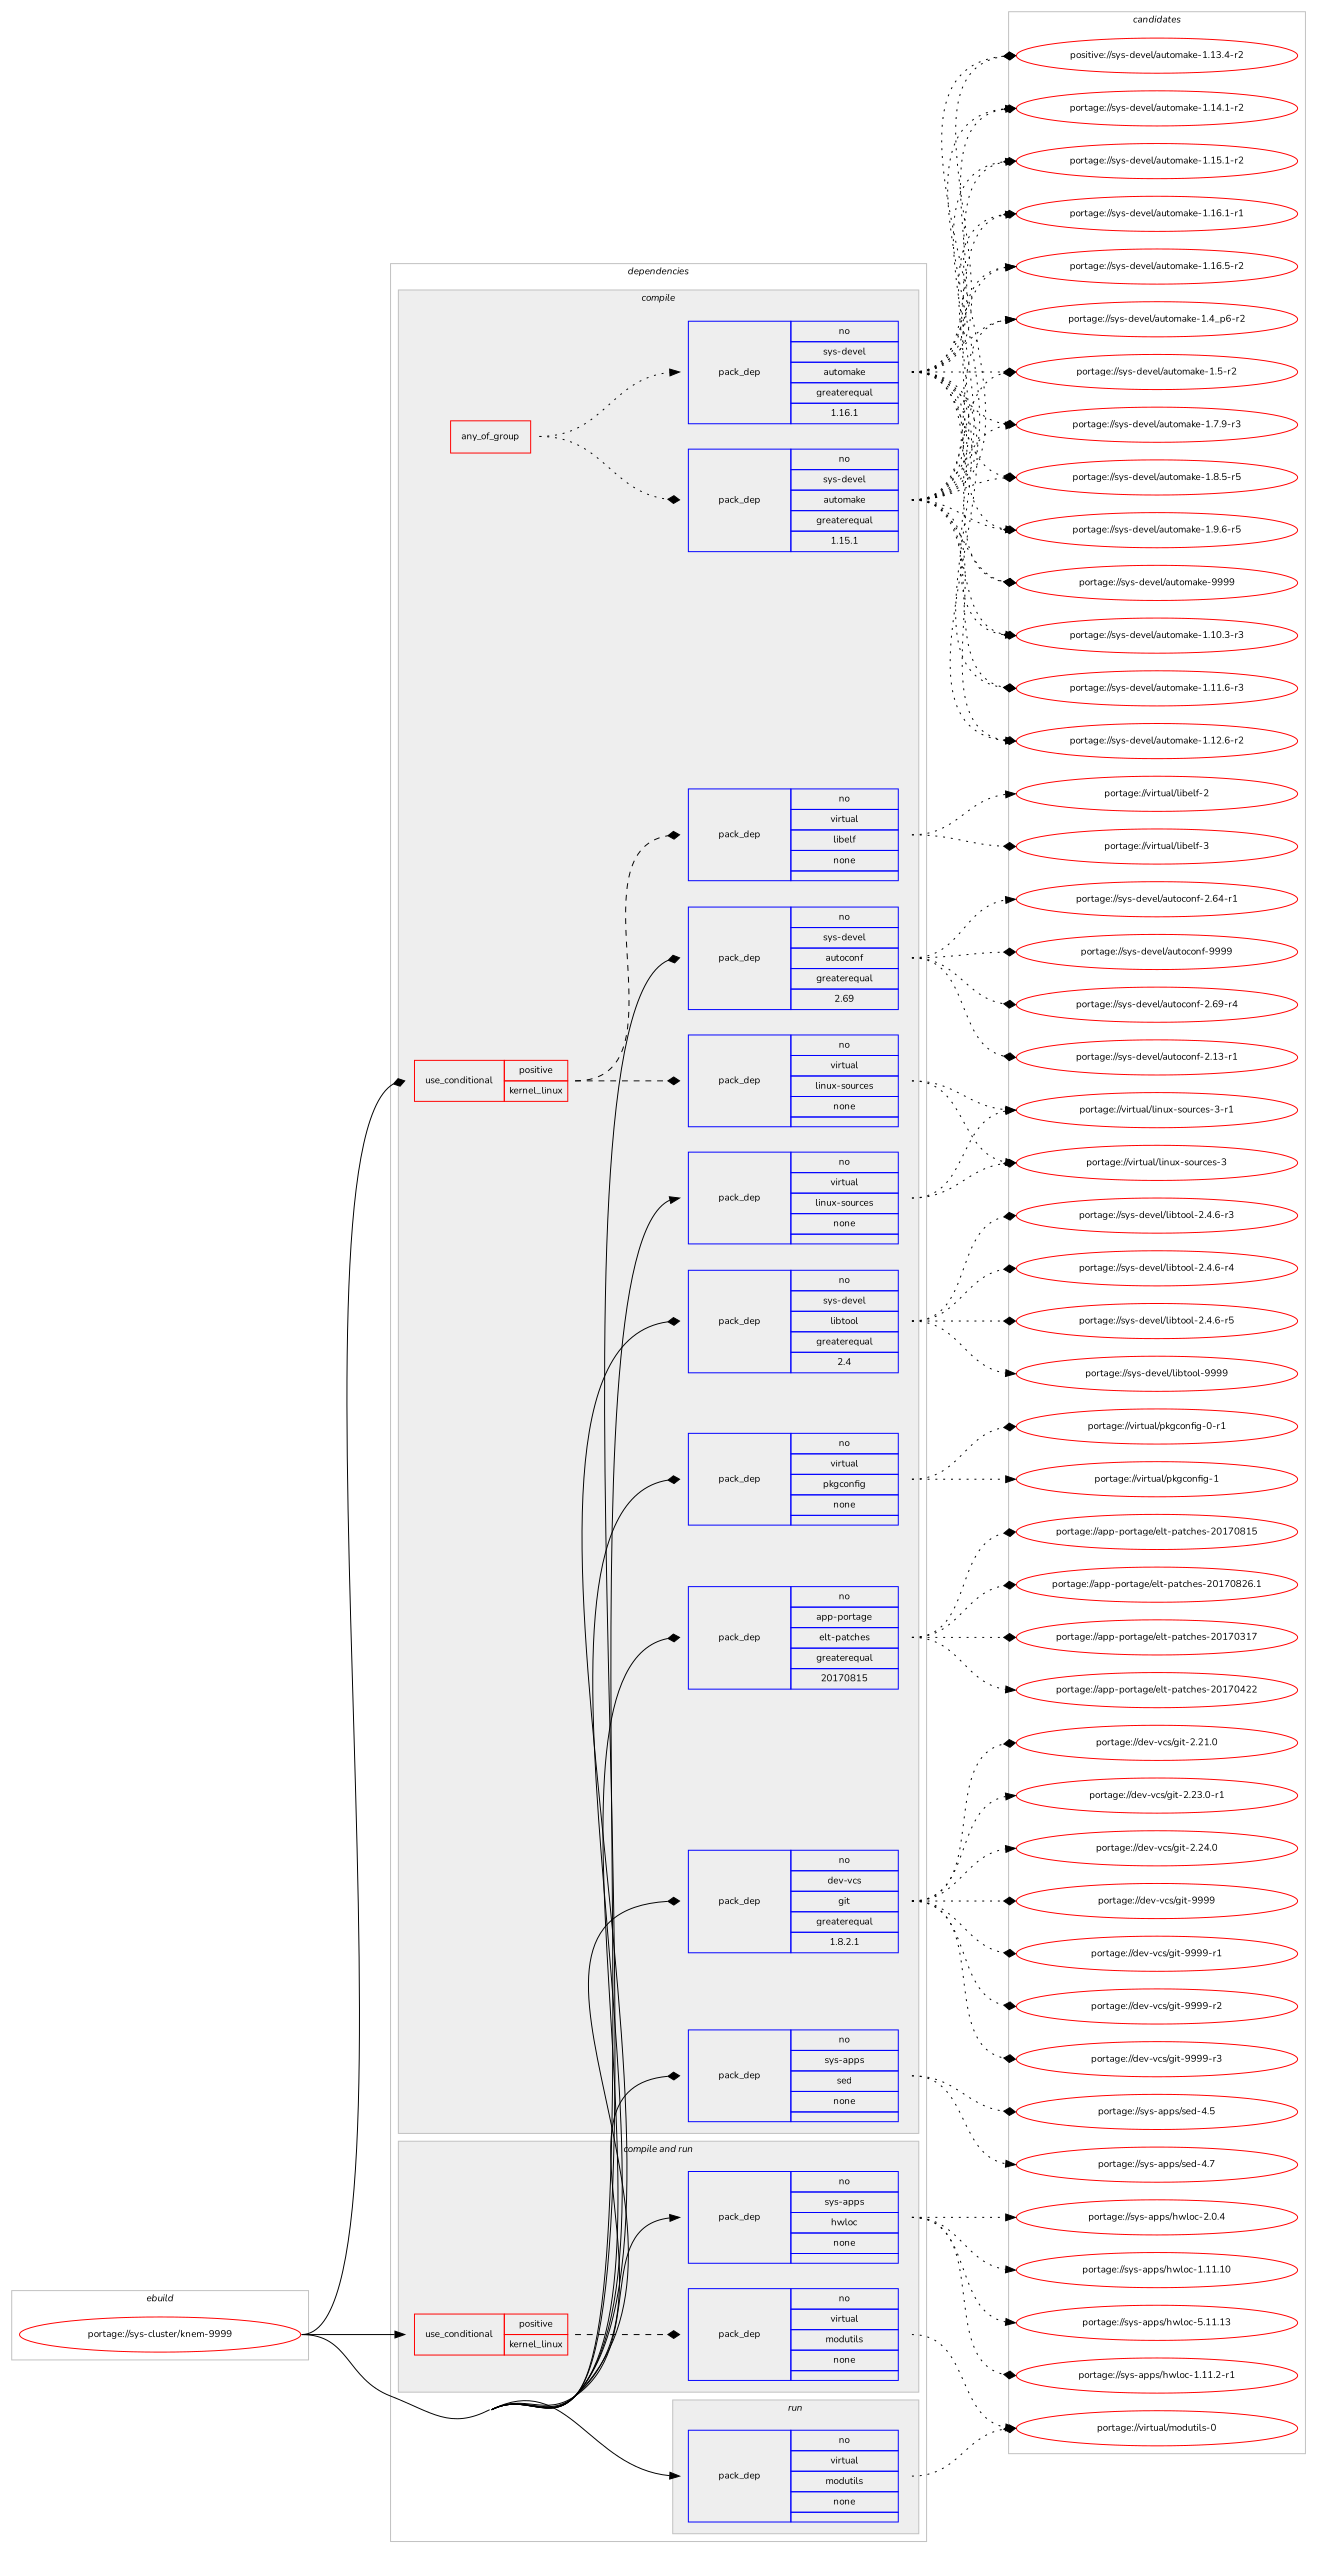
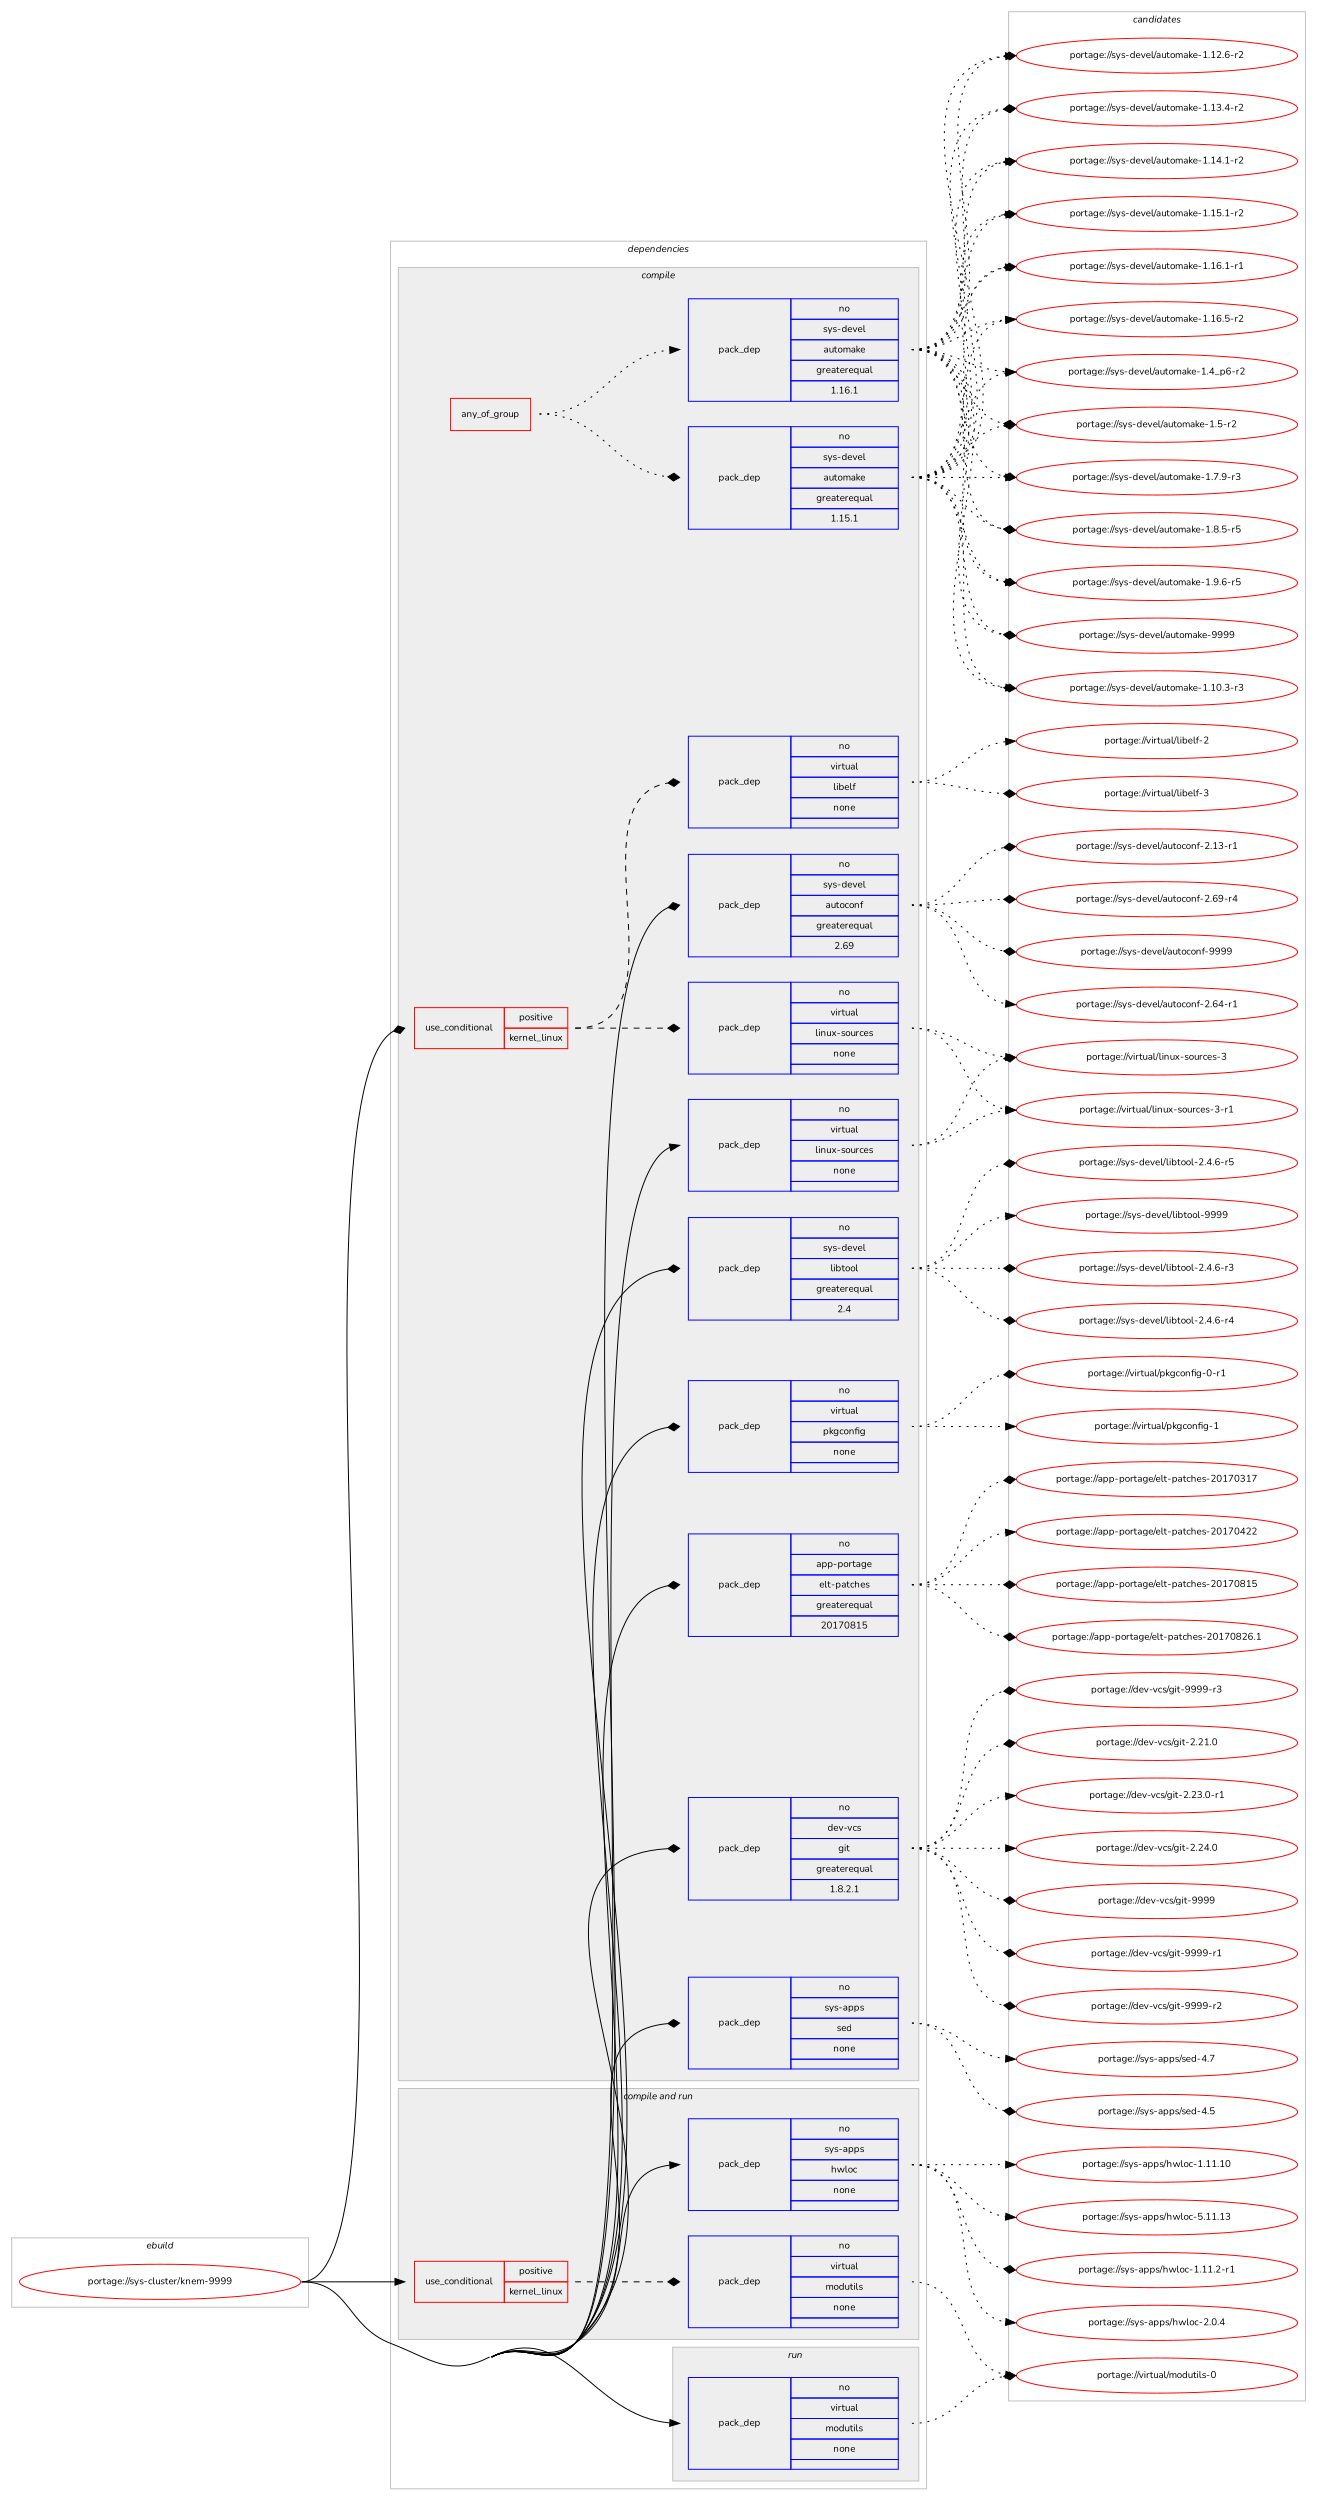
(1157, 56) -> (1157, 108)
(1157, 688) -> none
